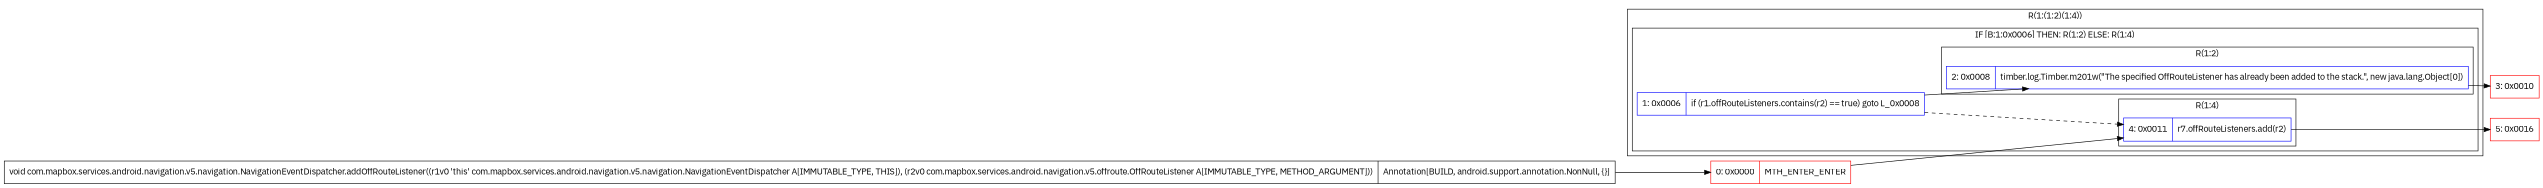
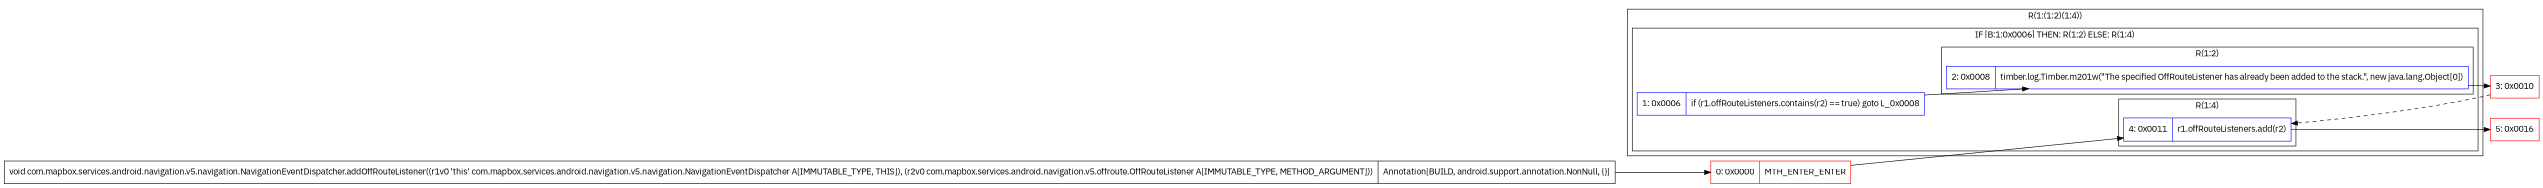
(2021, 118) -> (2394, 112)
(2232, 129) -> (2232, 129)
